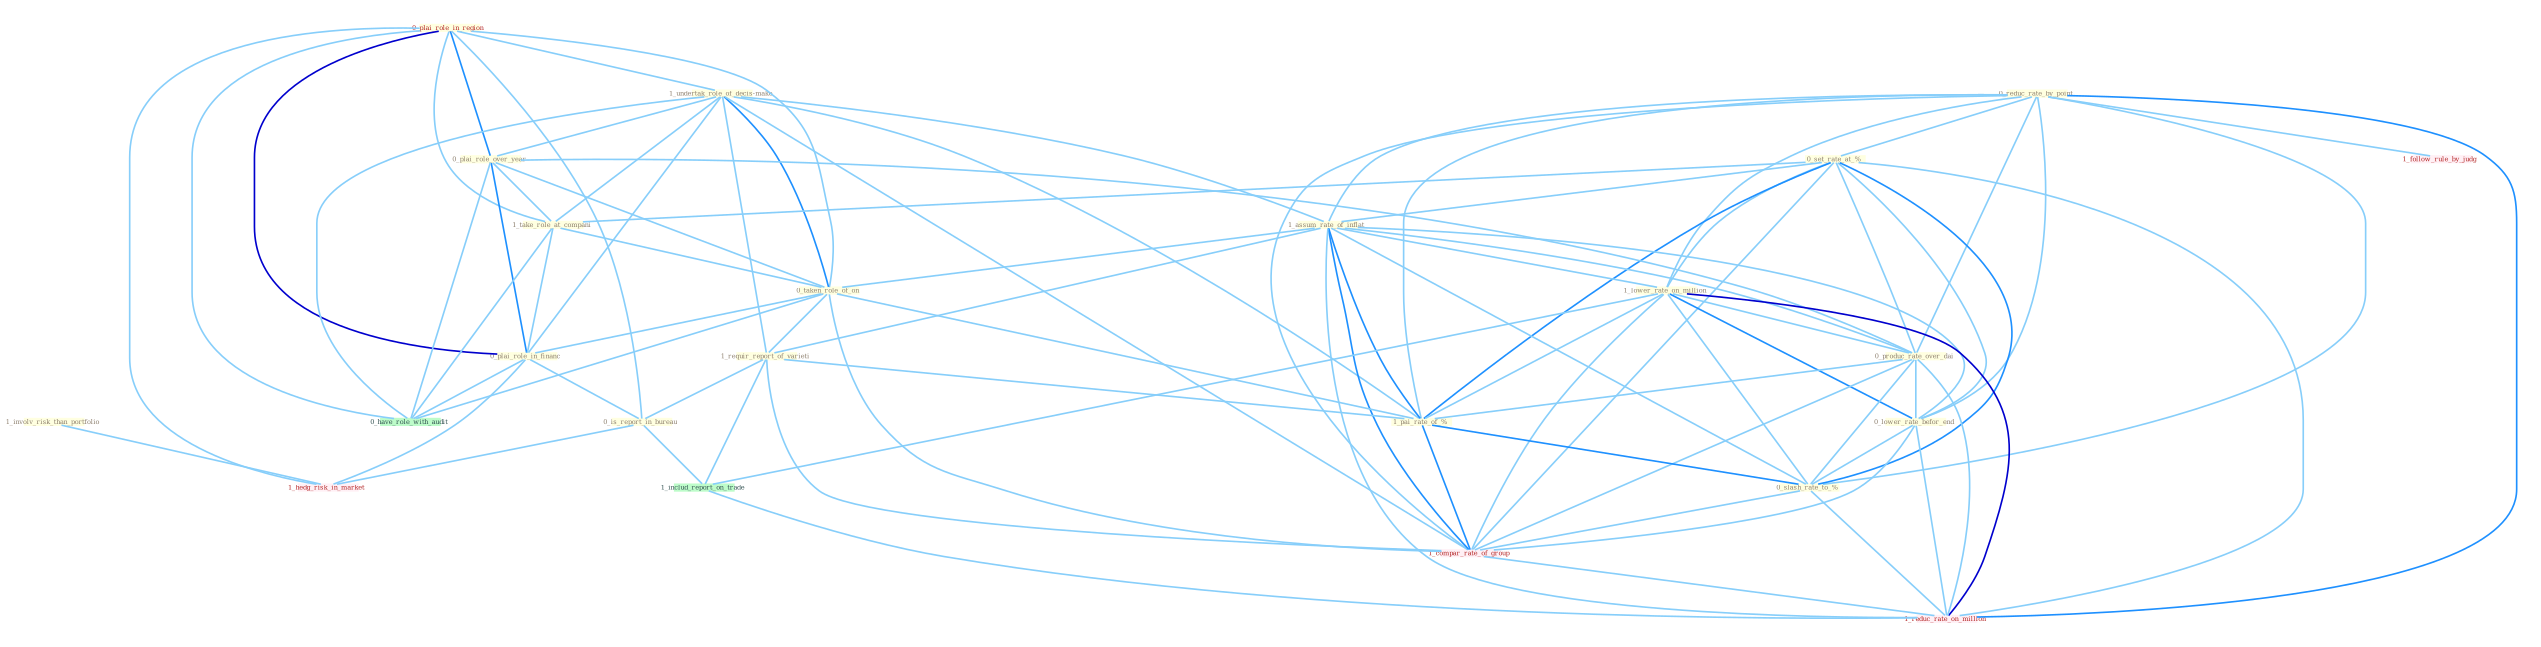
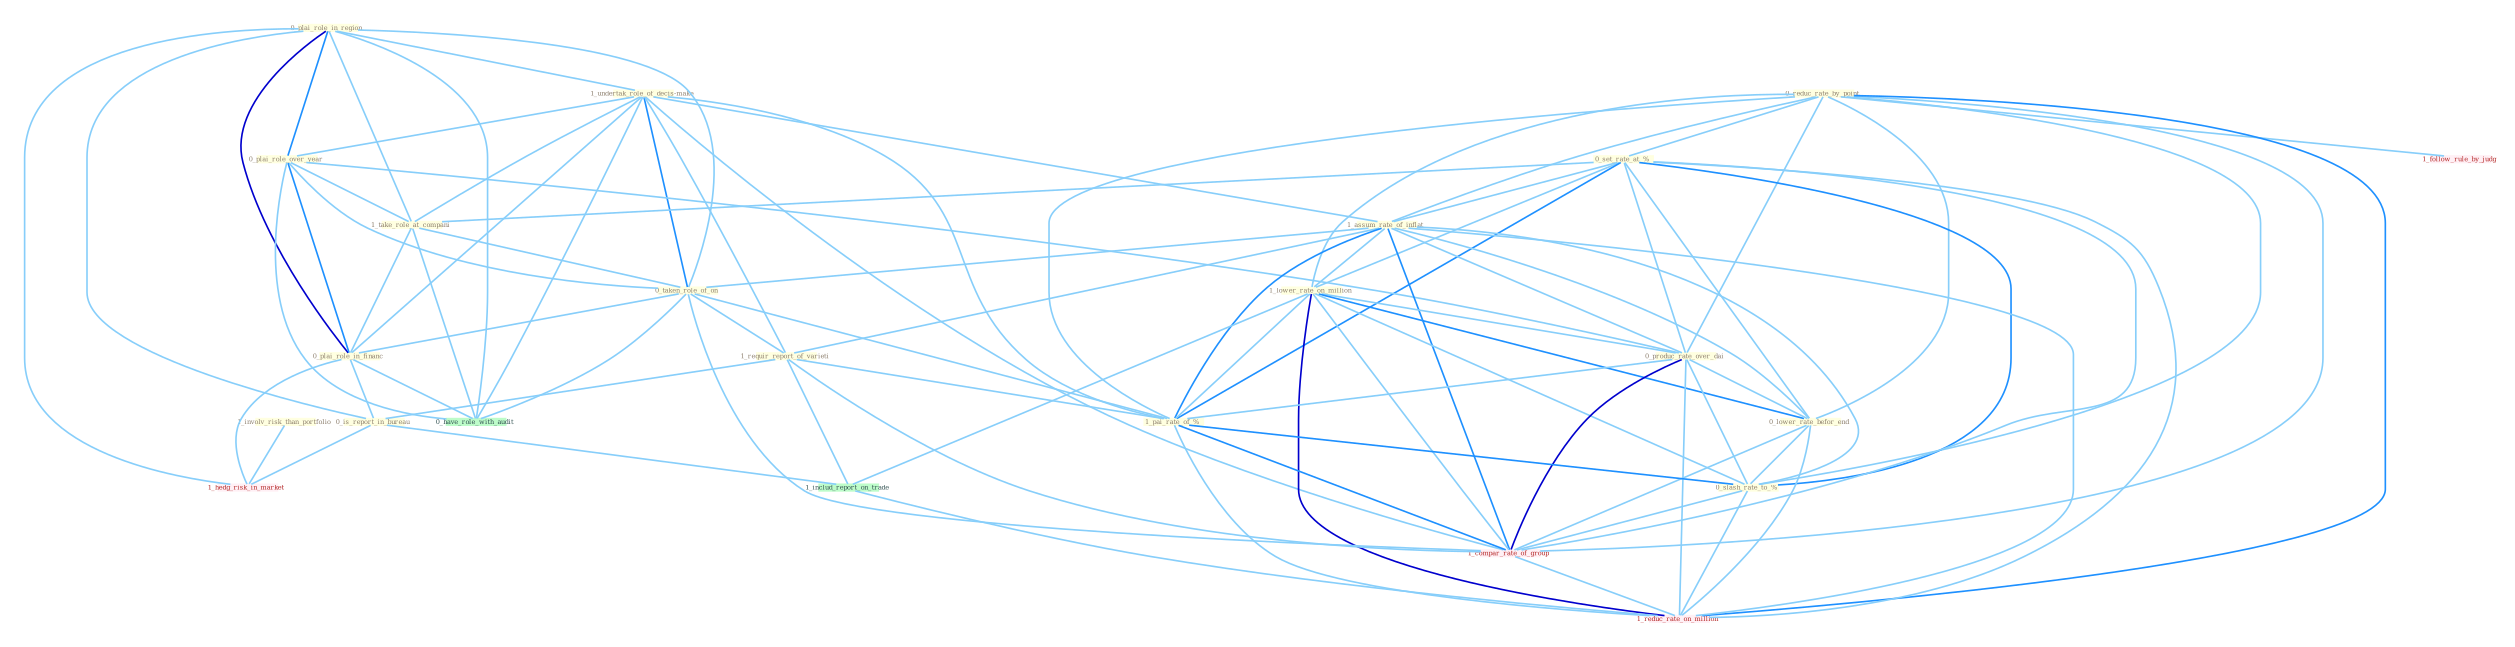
(450, 28) -> (328, 28)
(1693, 455) -> (1574, 434)
none -> (1297, 566)
